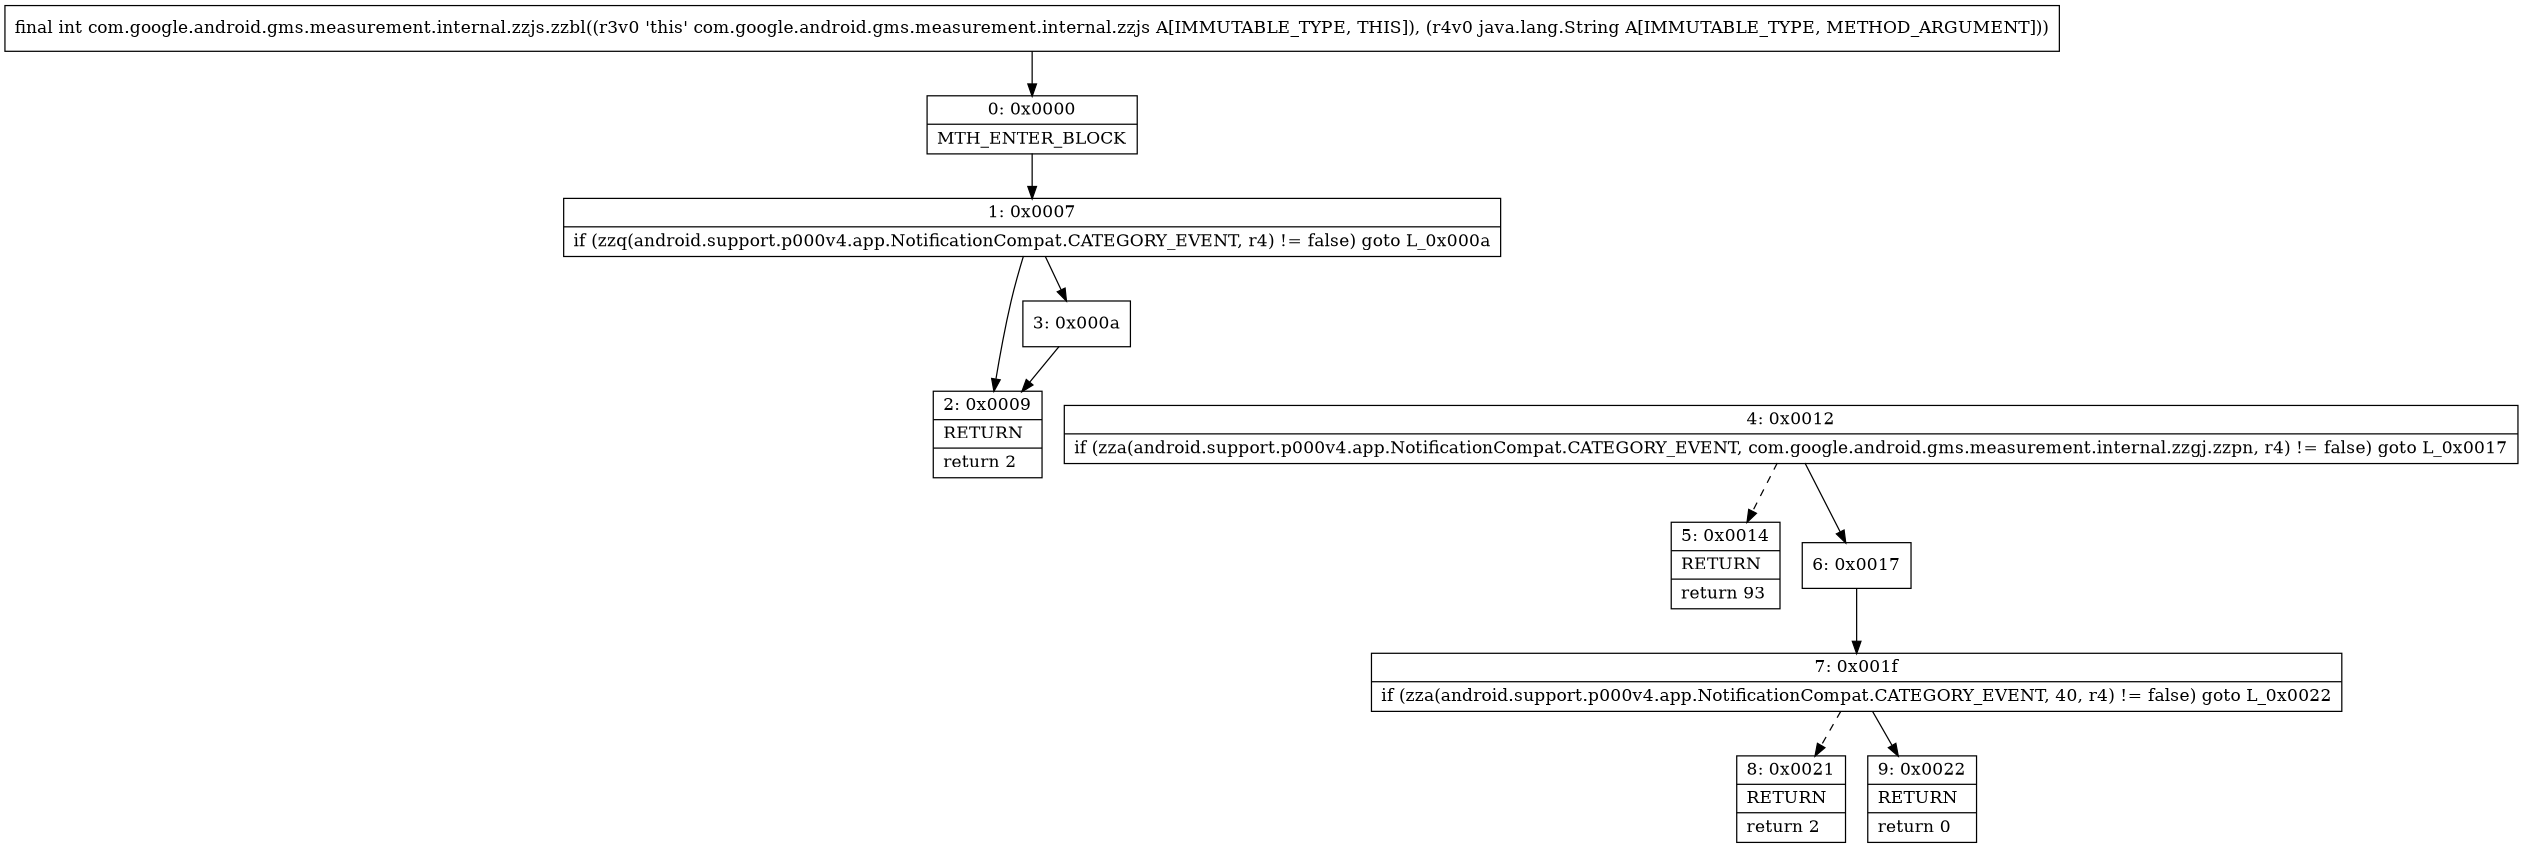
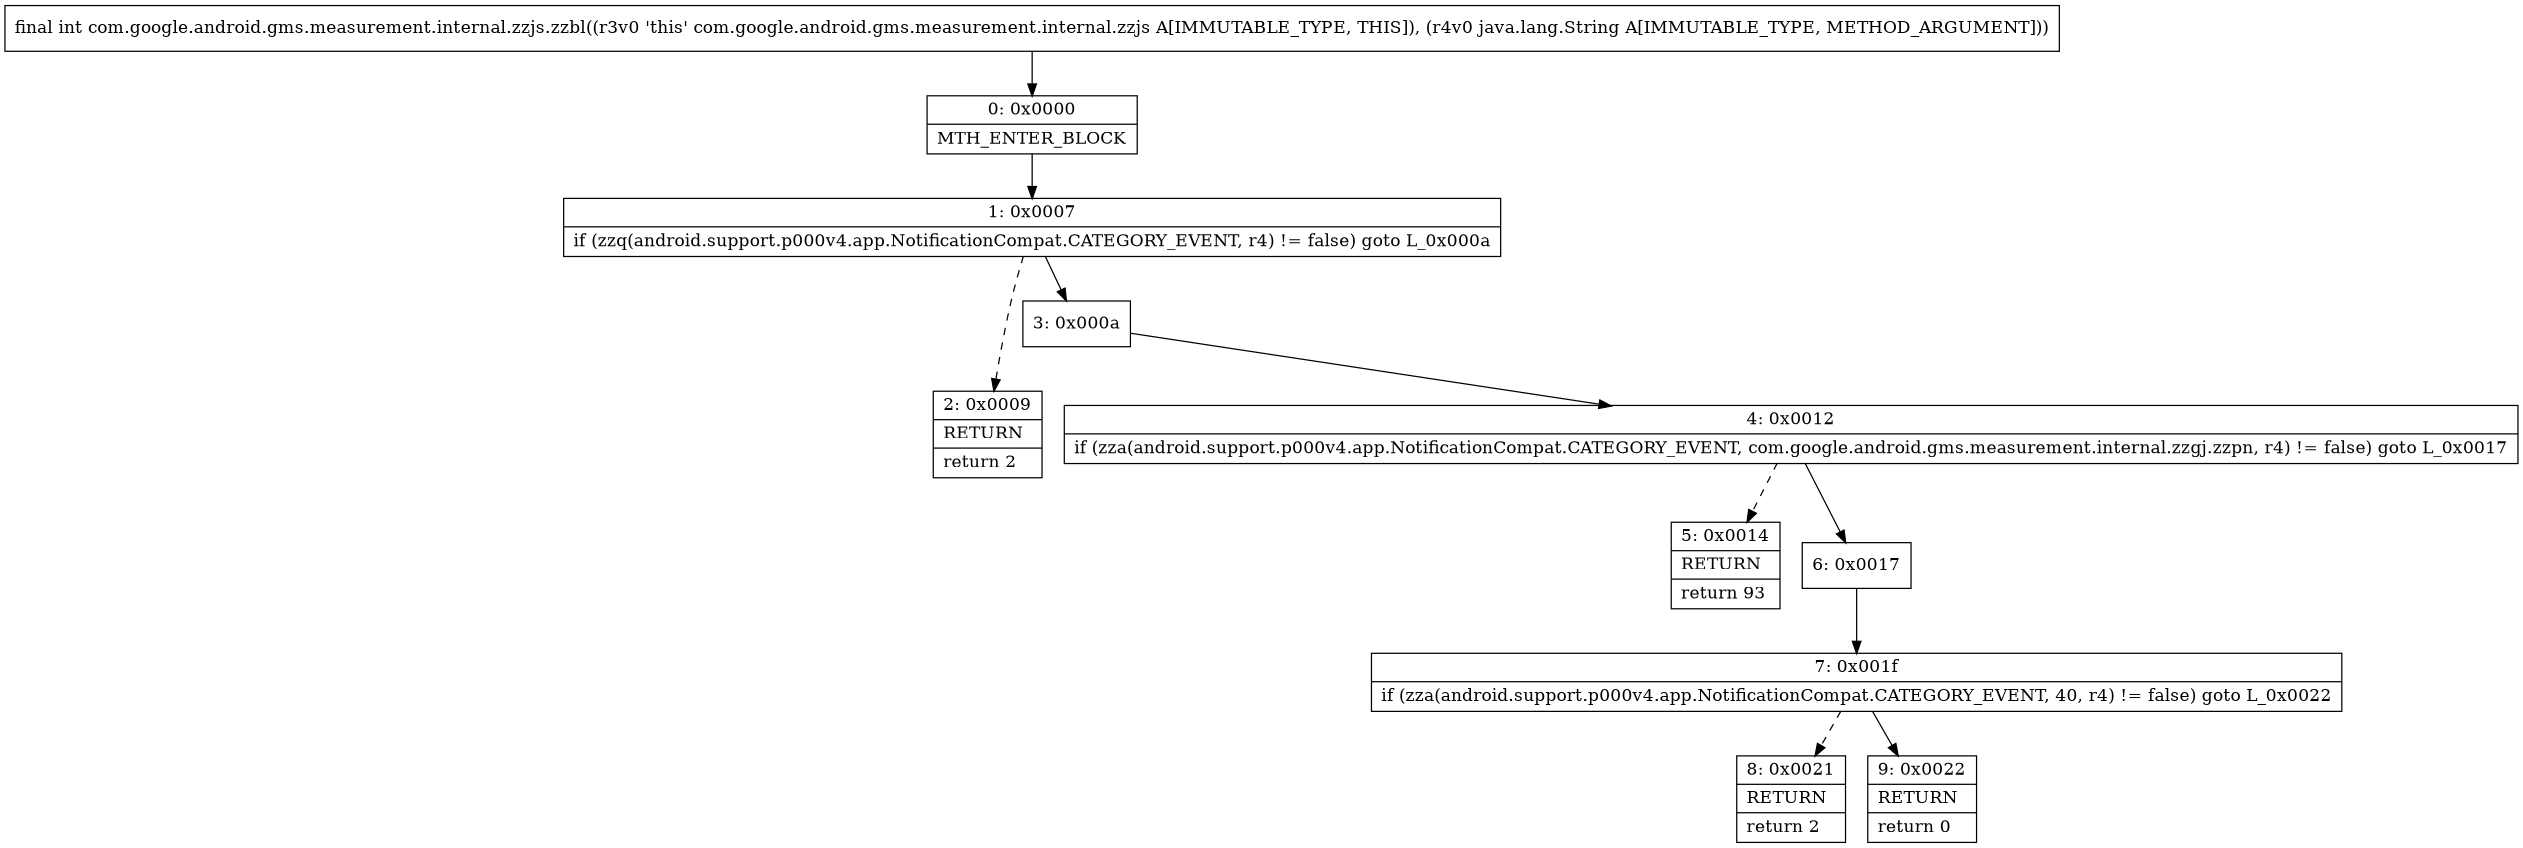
(1008, 317) -> (1008, 317)
(1044, 364) -> (1365, 369)
